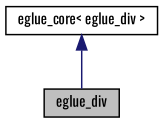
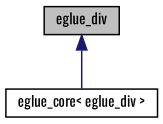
(82, 70) -> (82, 70)
